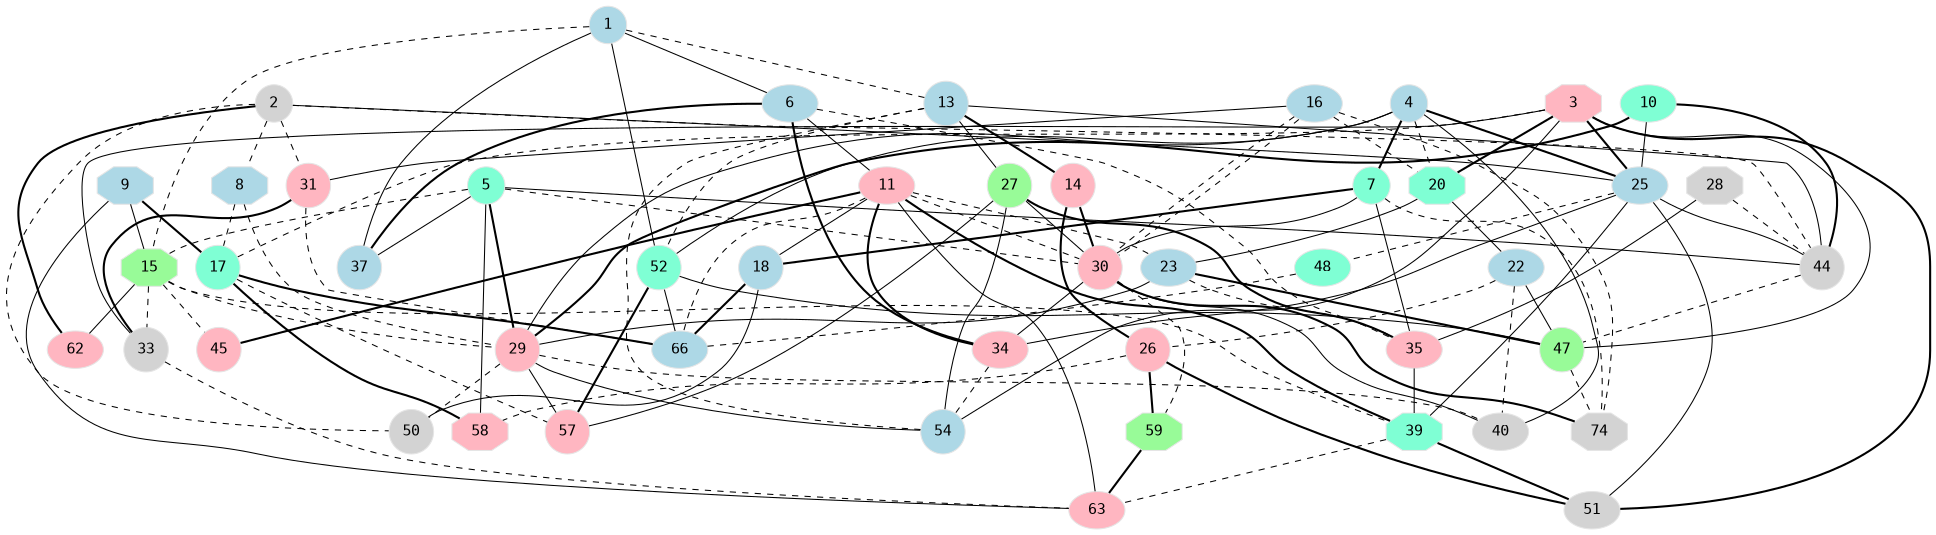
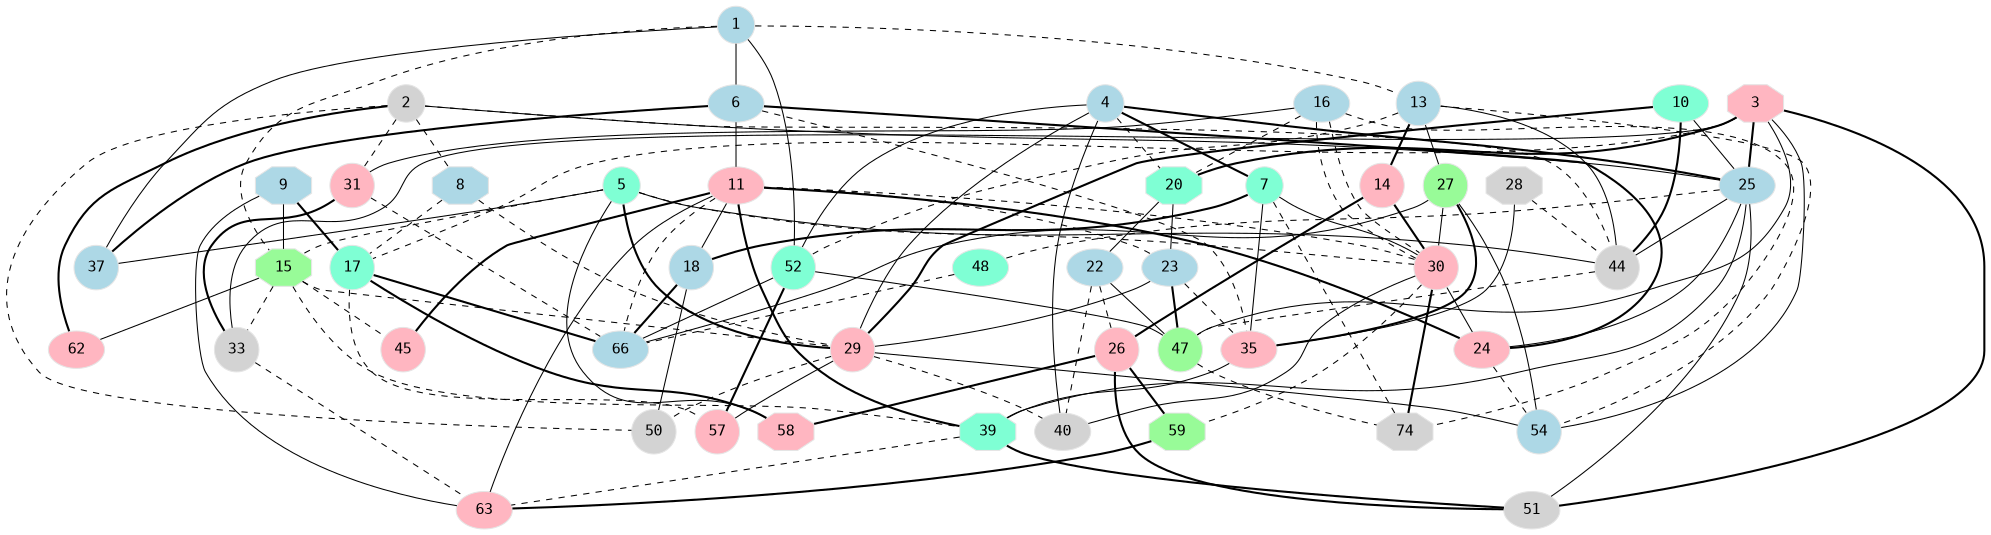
(795, 346) -> (913, 254)
(1000, 350) -> (1482, 350)
(657, 390) -> (955, 390)
